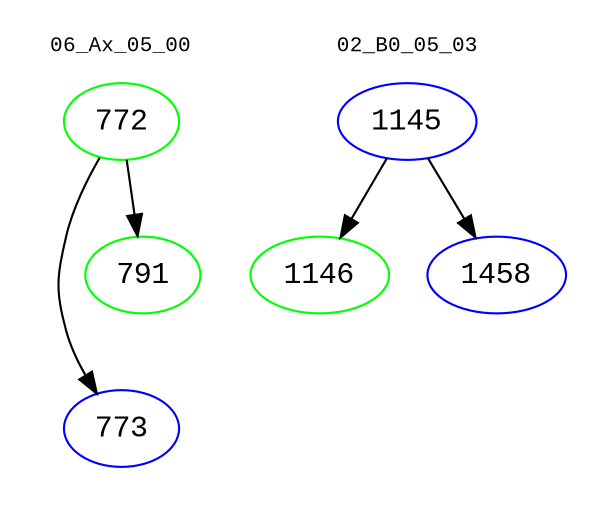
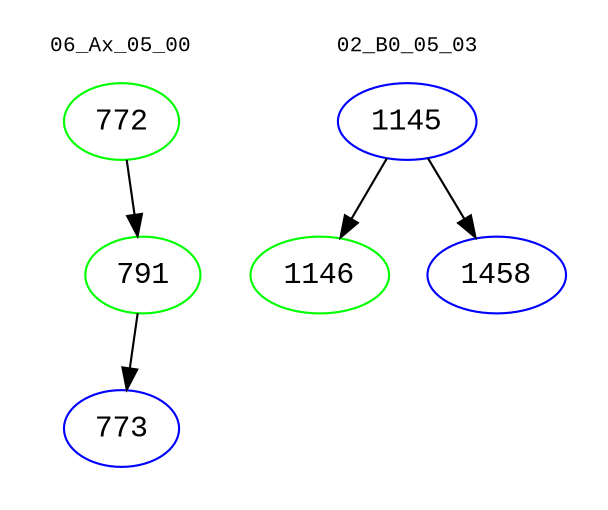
(60, 265) -> (134, 341)
